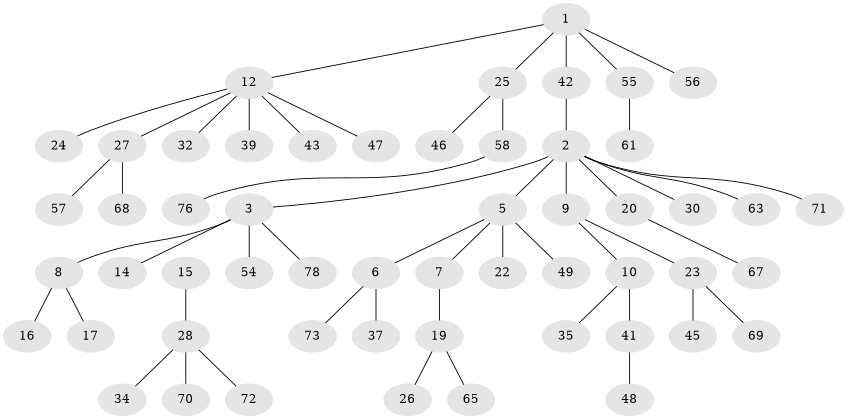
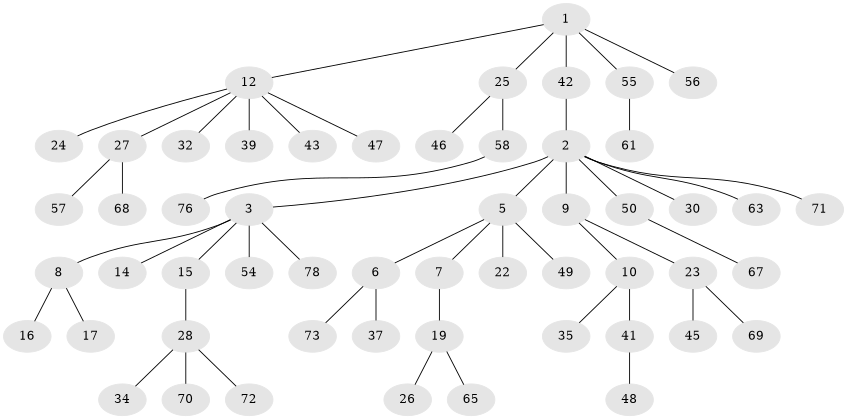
(630, 210) -> (630, 210)
none -> (218, 241)
